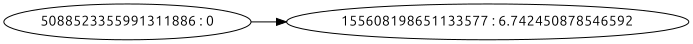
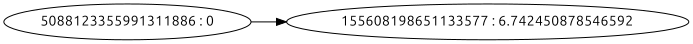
(127, 22) -> (127, 22)
